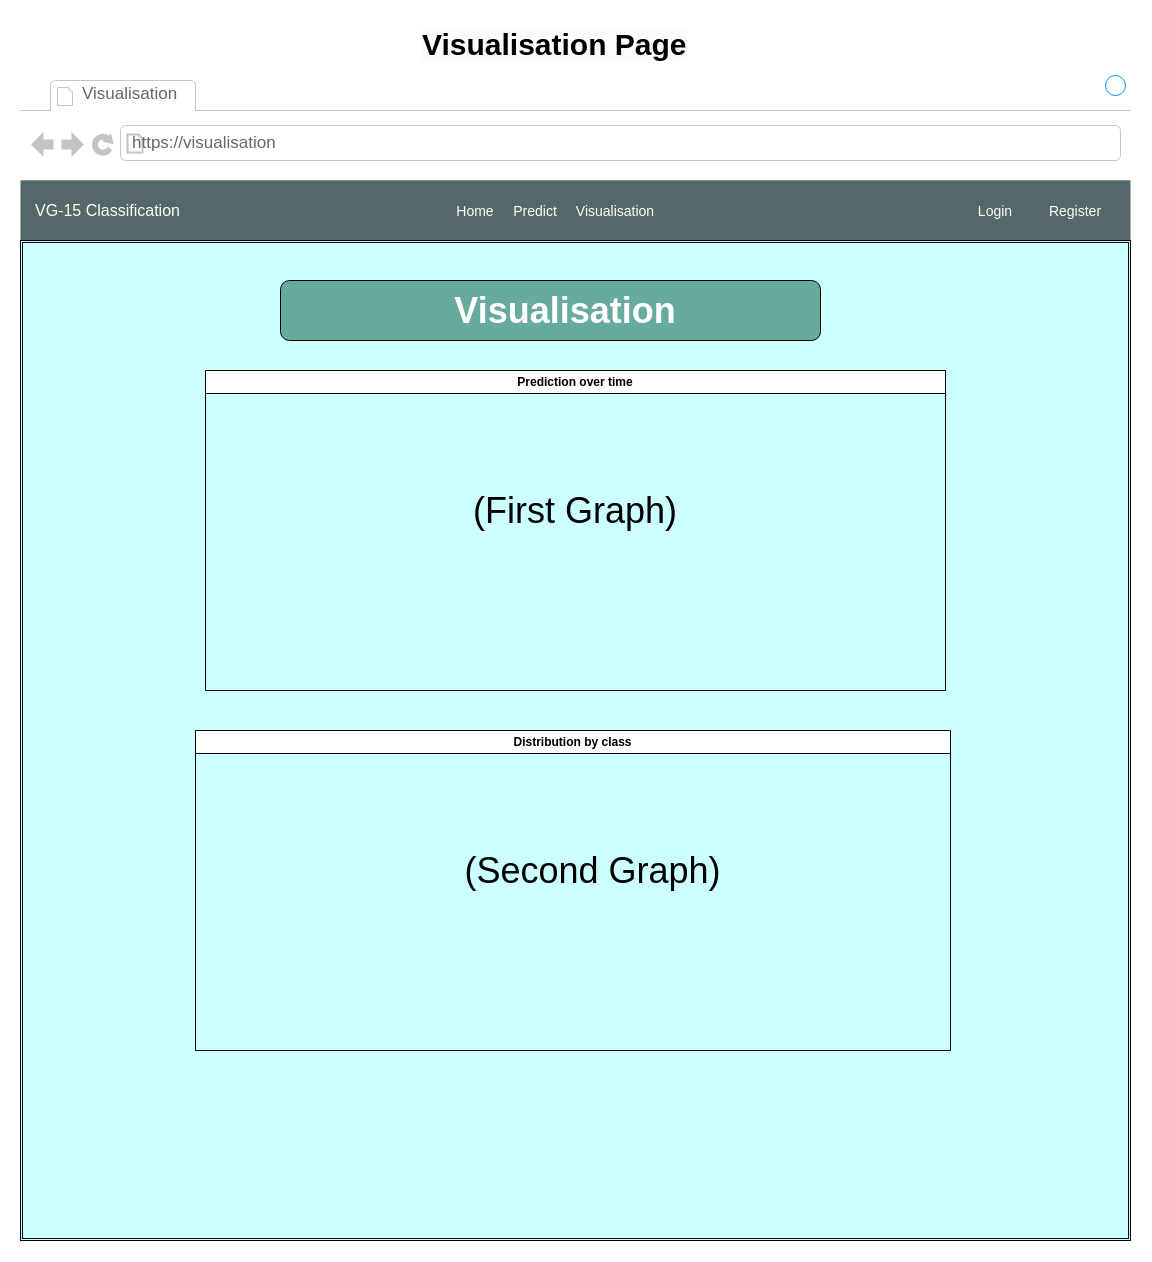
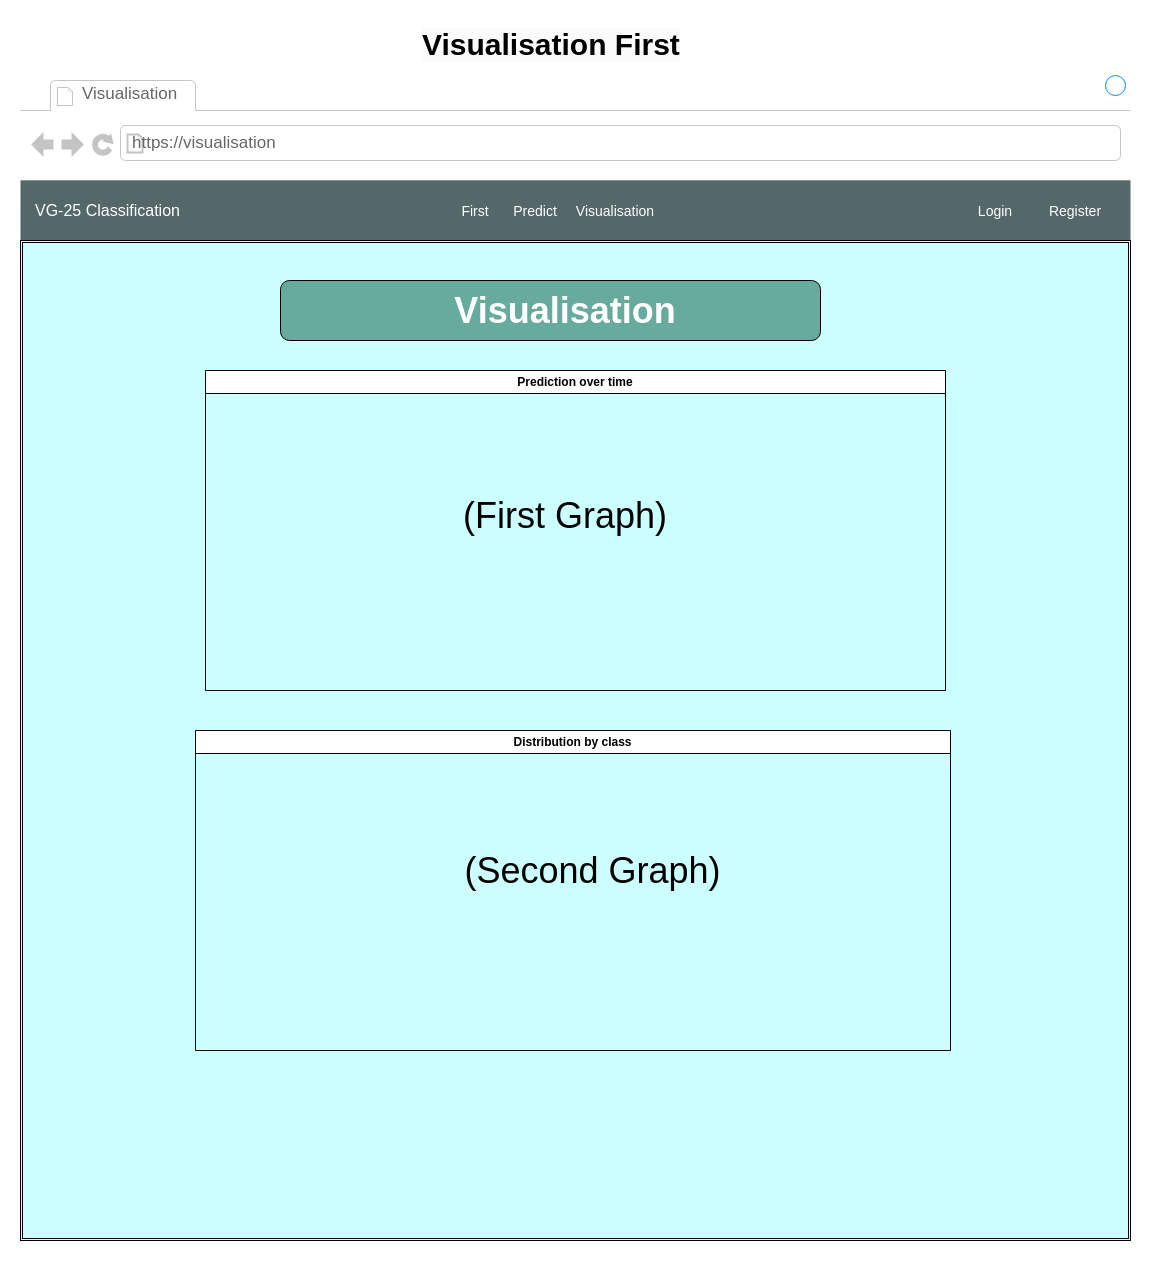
(475, 35) -> (477, 35)
(115, 211) -> (115, 211)
(475, 211) -> (475, 211)
(576, 511) -> (566, 516)
